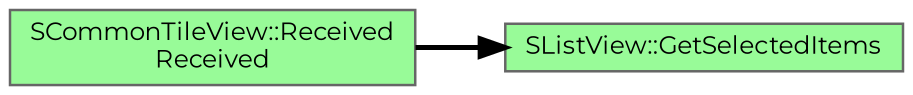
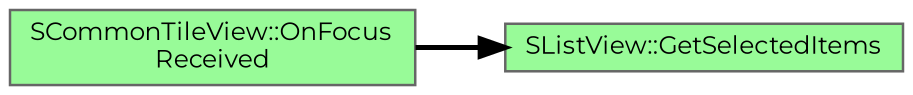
(213, 48) -> (213, 48)
